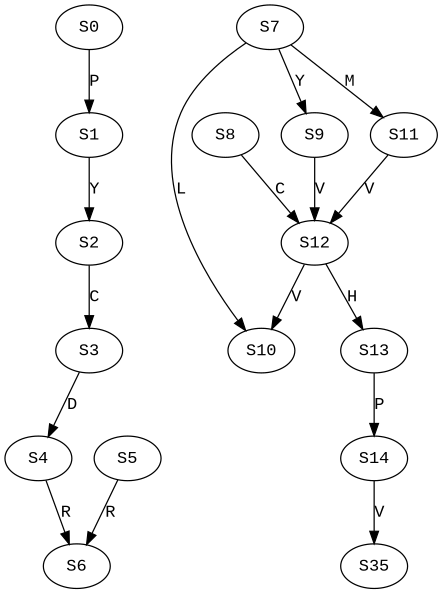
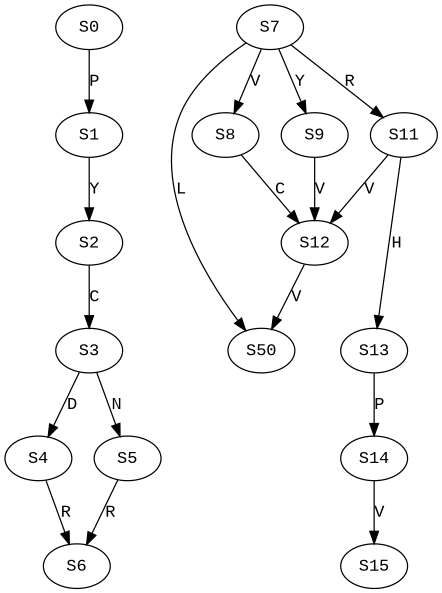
none -> (250, 76)
(350, 81) -> (350, 81)
(341, 291) -> (390, 237)
(261, 351) -> (261, 351)
none -> (106, 399)
(374, 566) -> (374, 566)
